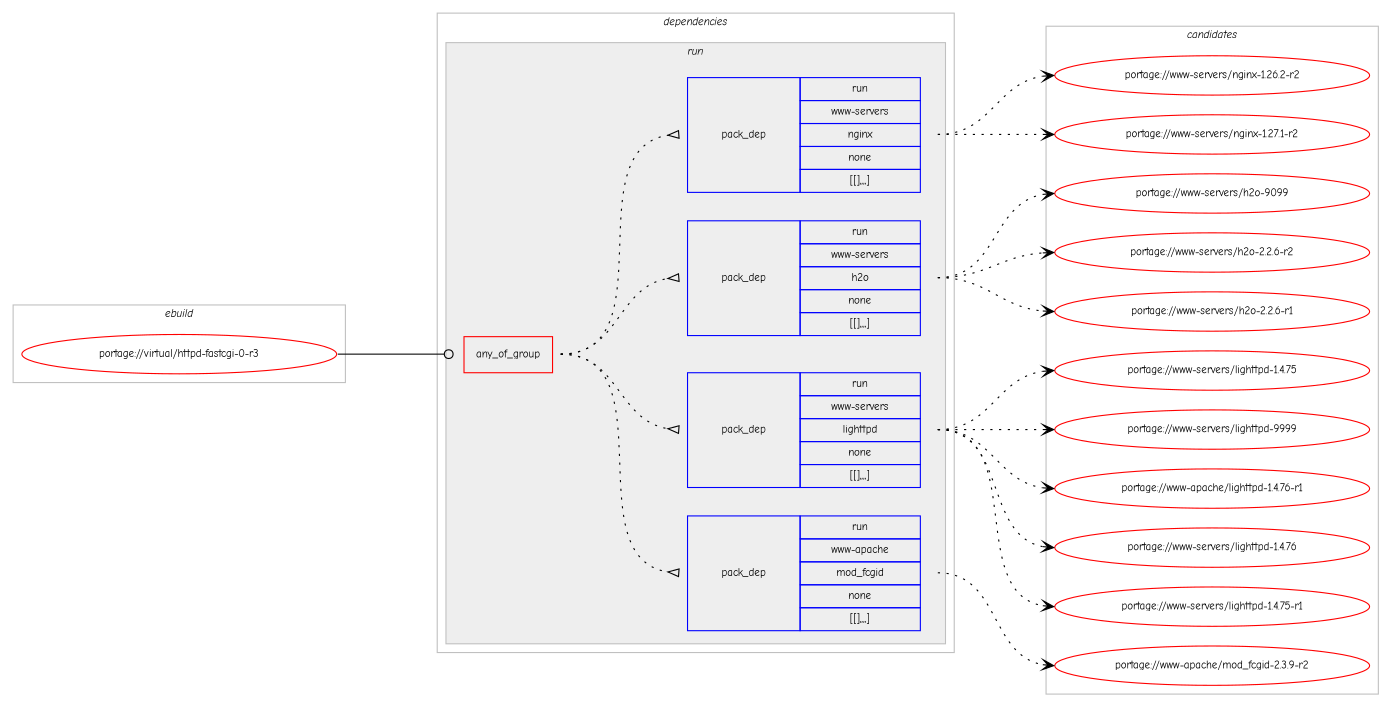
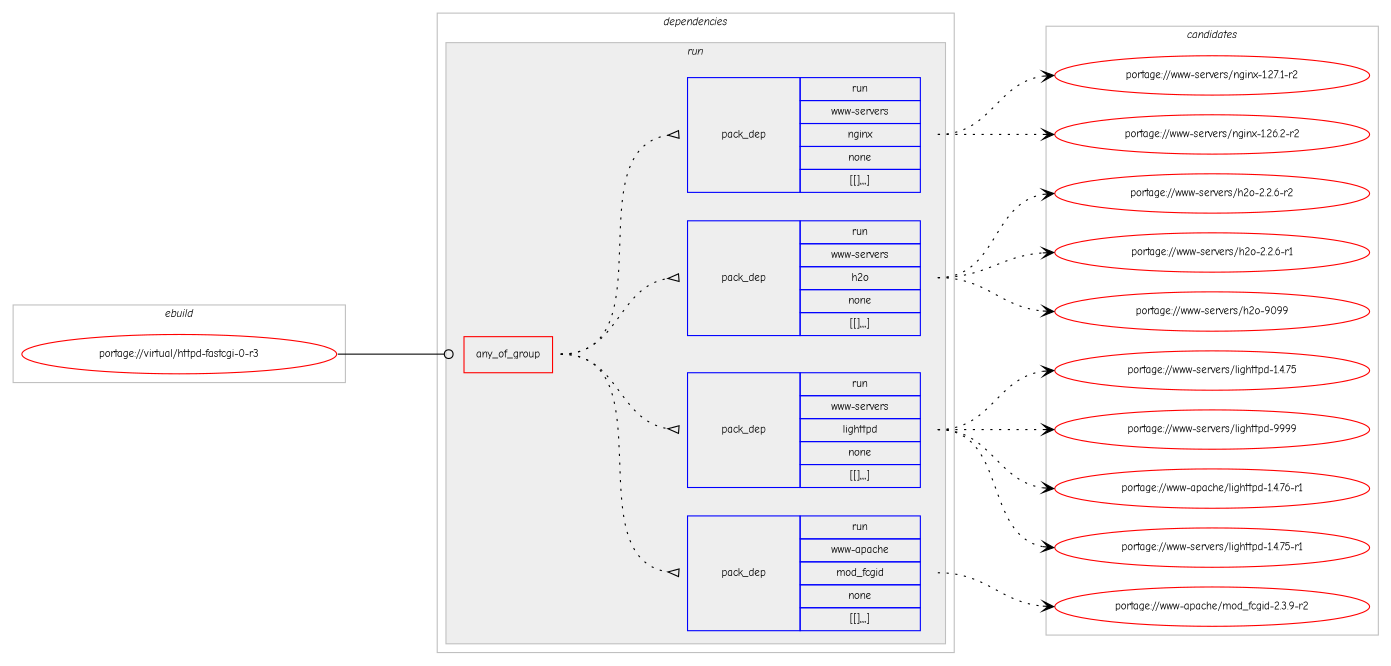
(1212, 548) -> none
